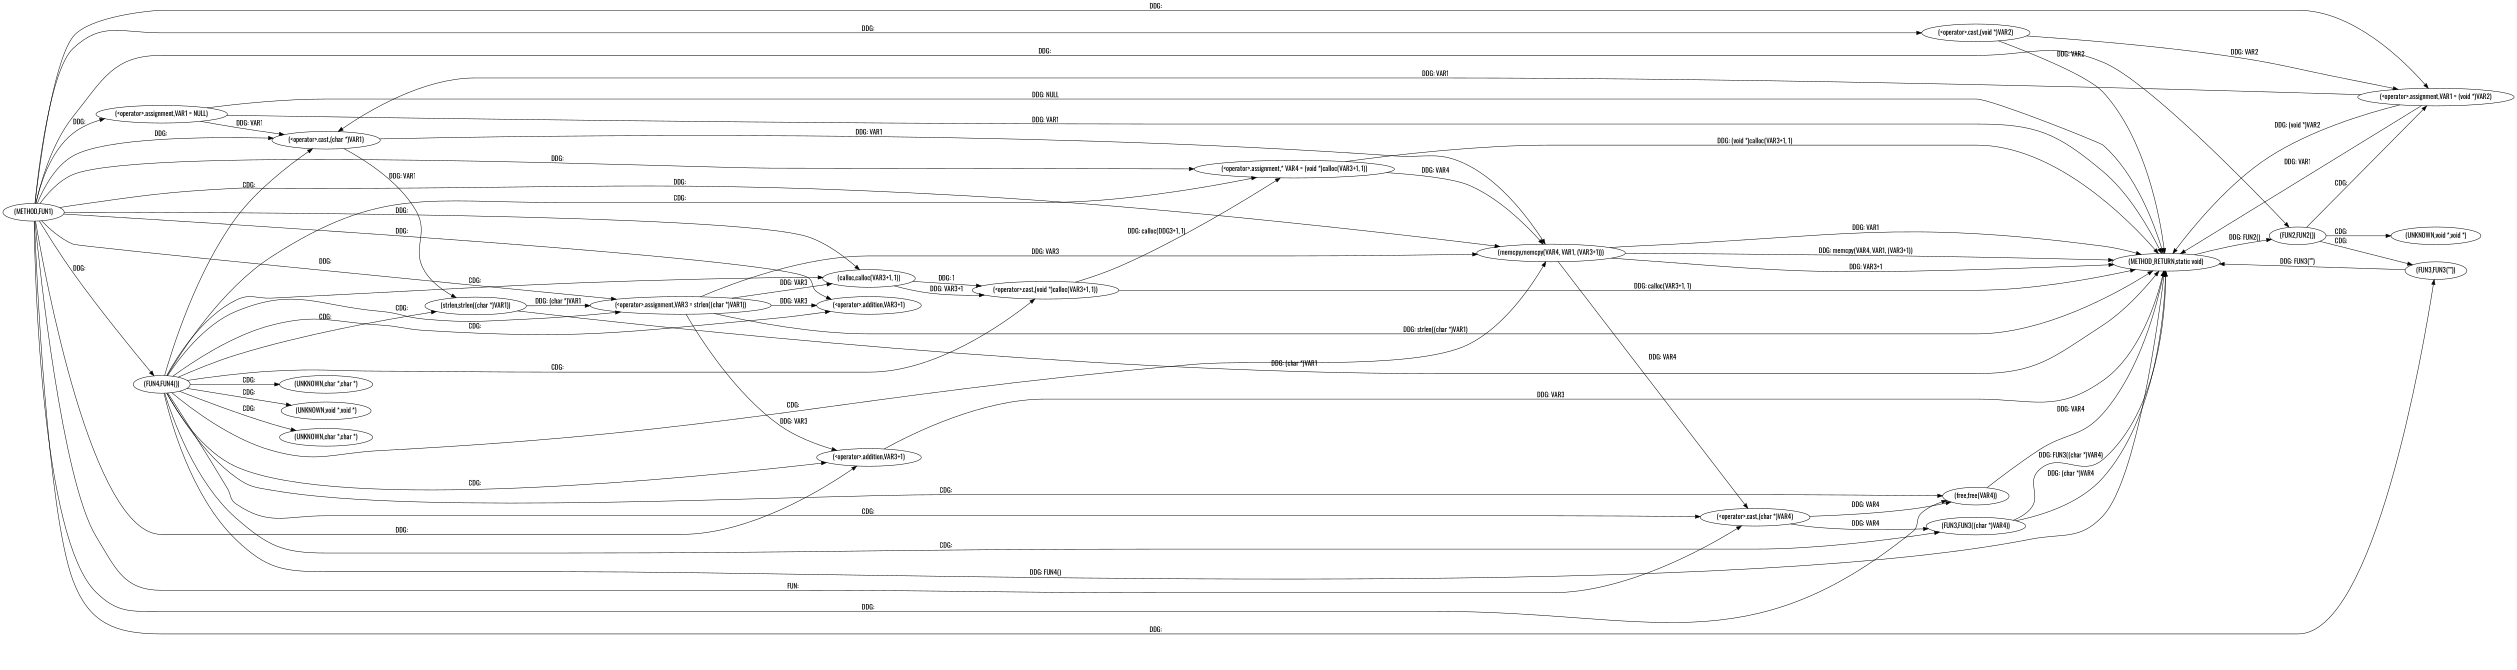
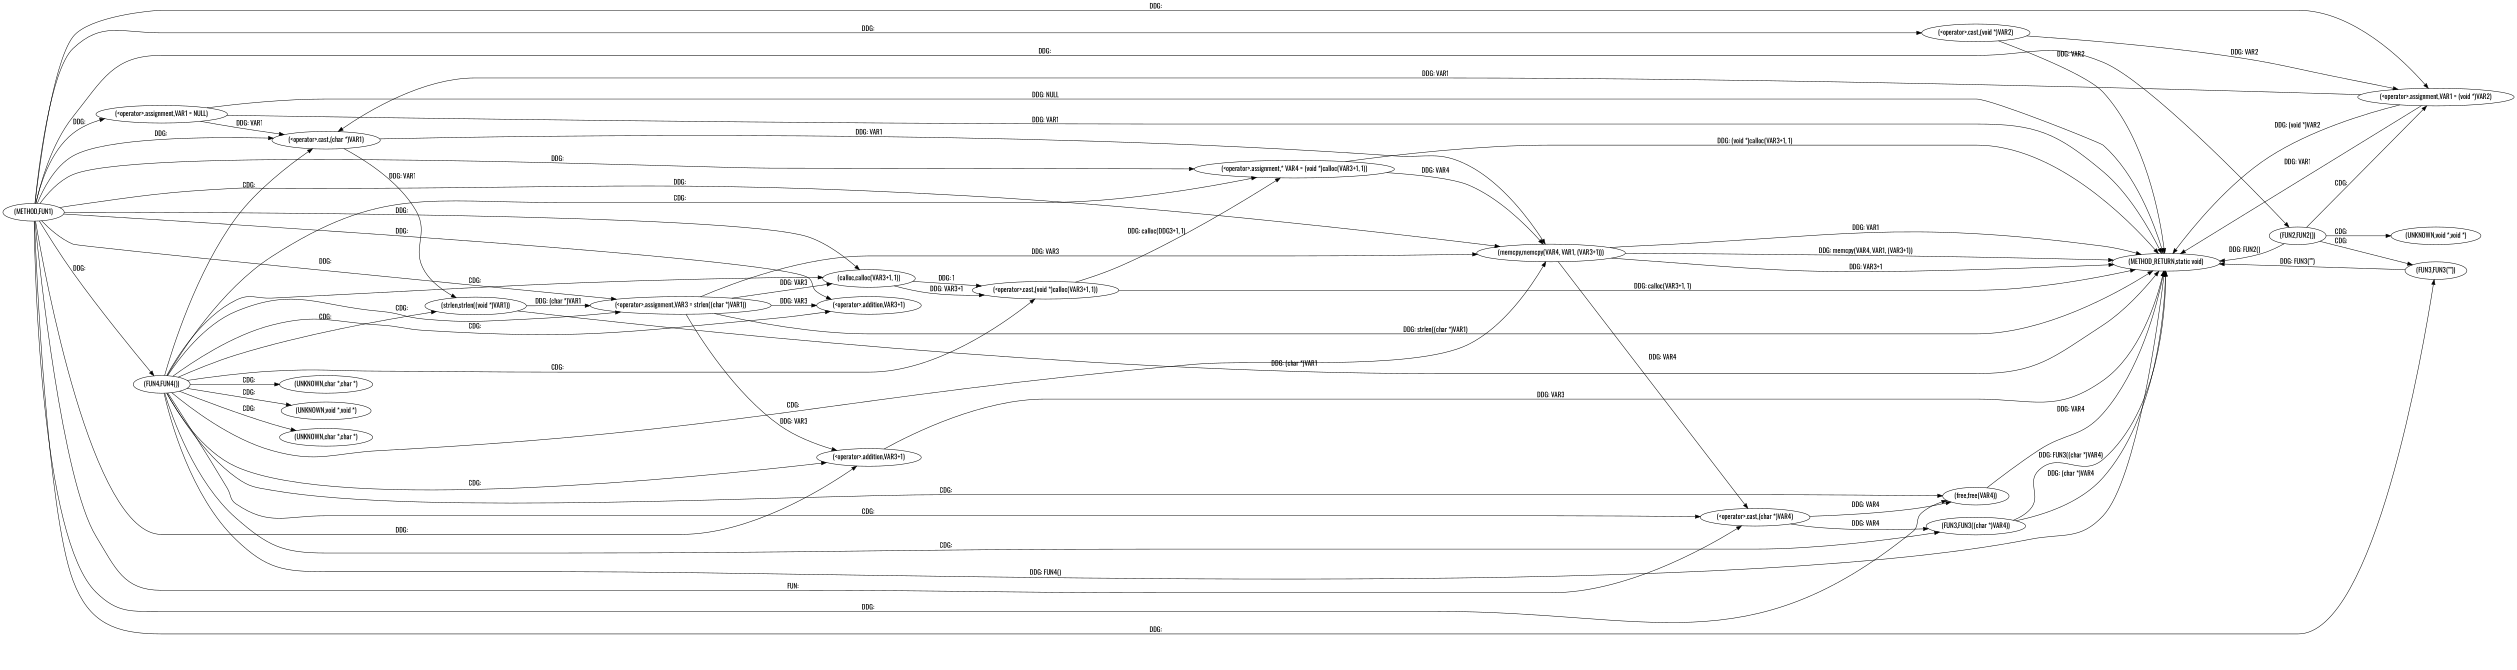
(2230, 246) -> (2255, 255)
(476, 306) -> (476, 306)
